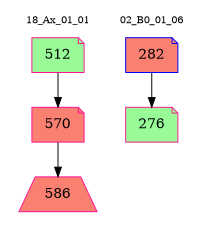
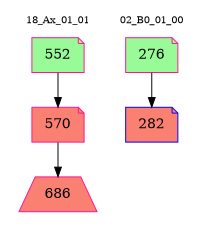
(152, 21) -> (152, 21)
(58, 55) -> (58, 55)
(152, 85) -> (152, 85)
(58, 194) -> (58, 194)
